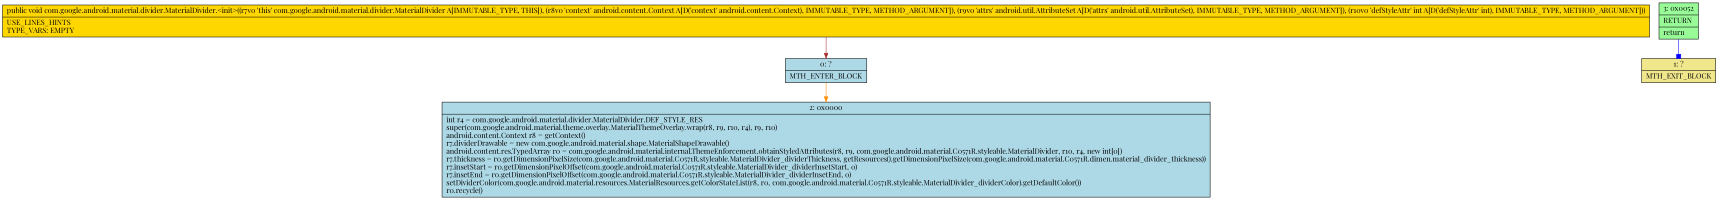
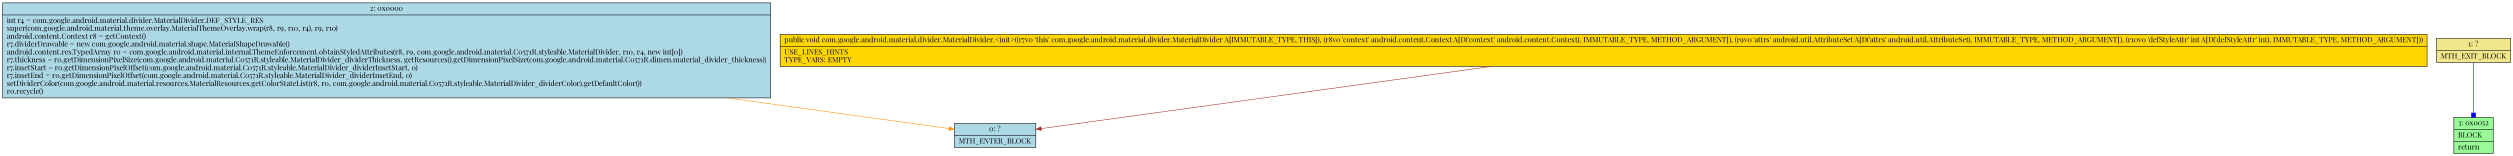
(1678, 21) -> (2470, 135)
(1679, 46) -> (2474, 87)
(826, 90) -> (838, 113)
